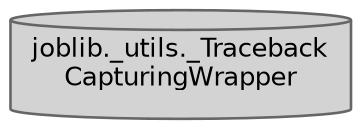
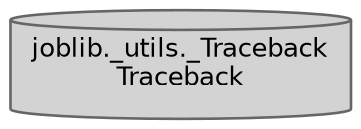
(181, 65) -> (181, 65)
